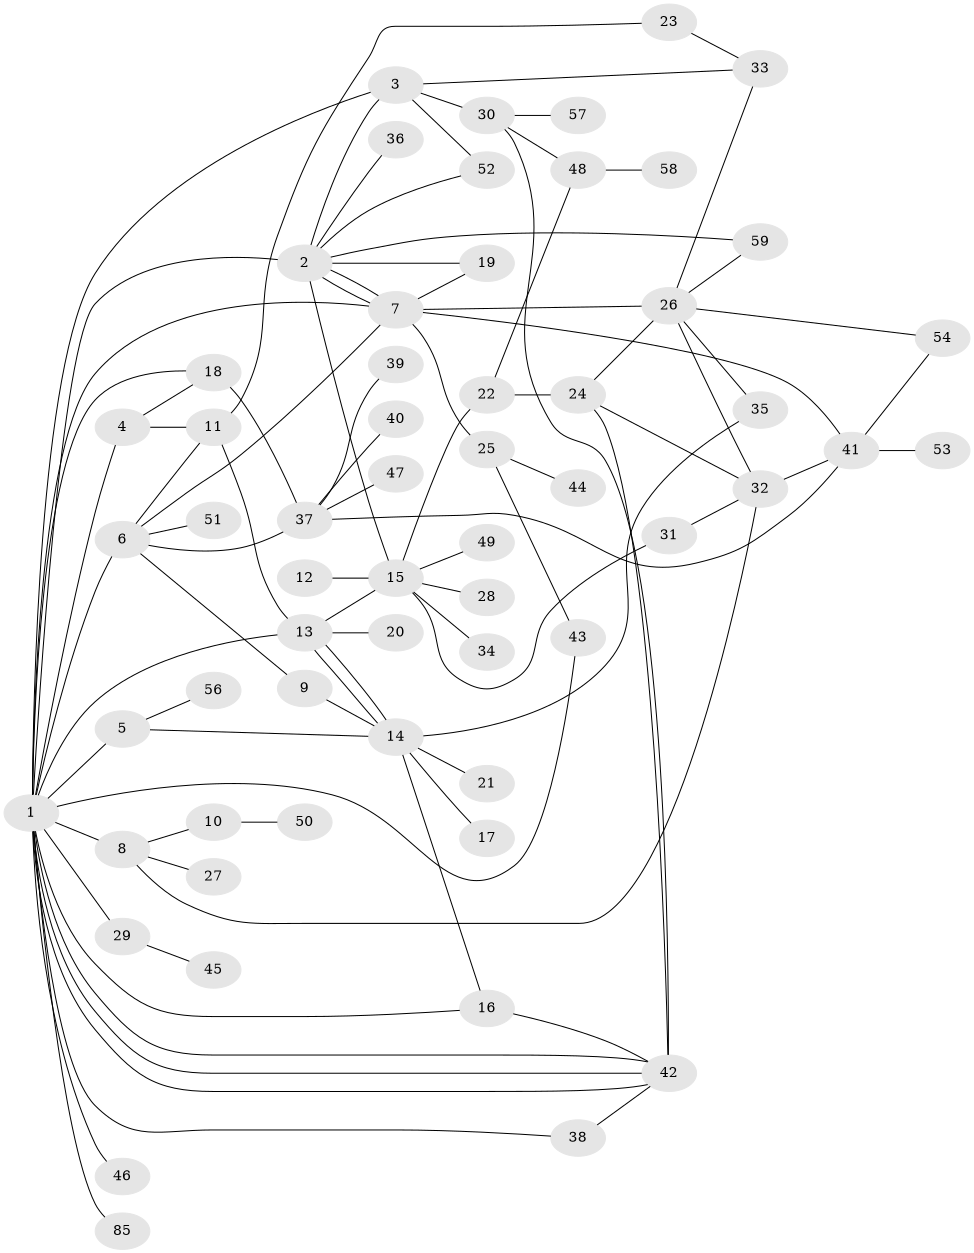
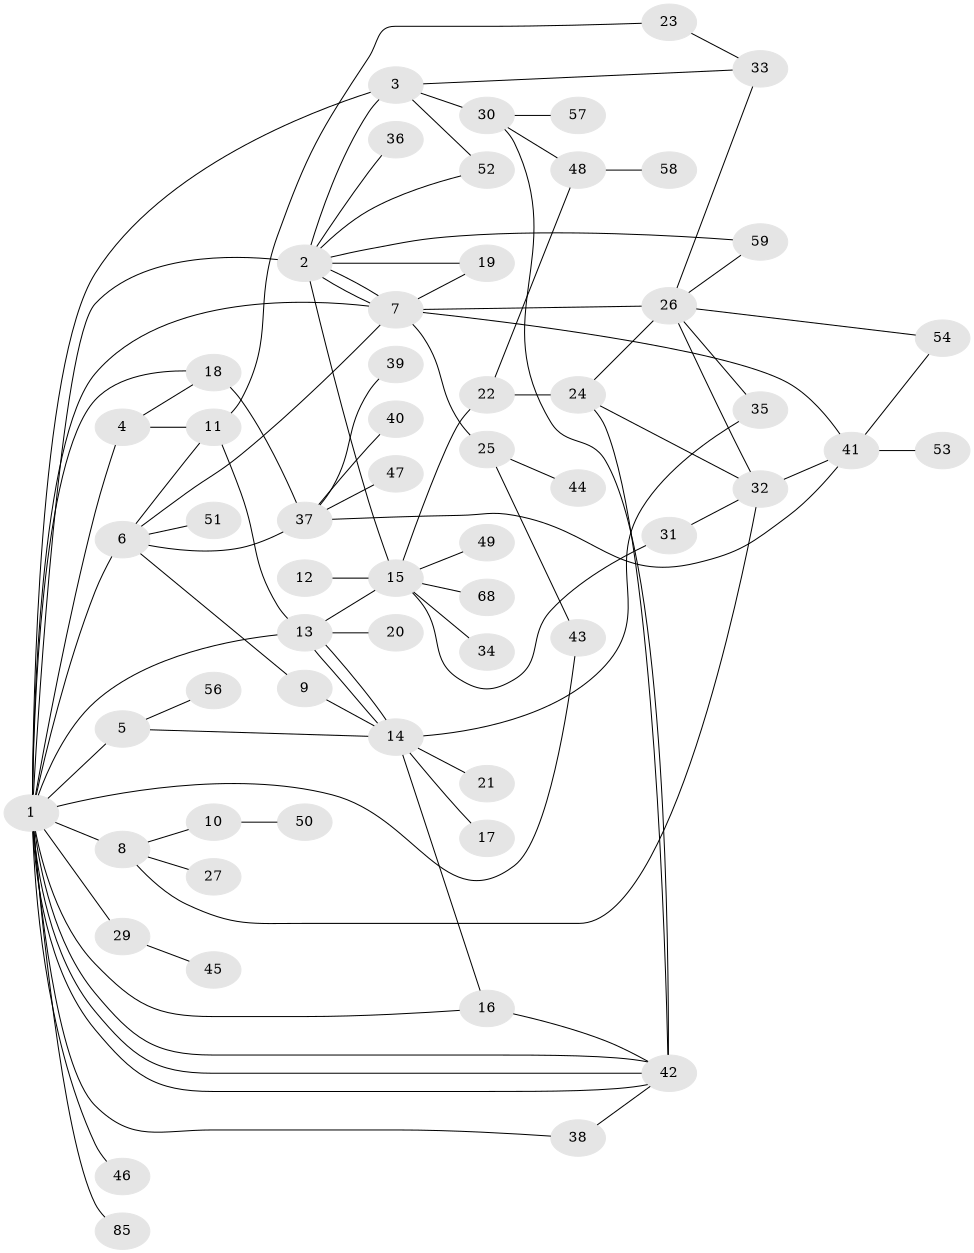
(487, 597) -> (487, 597)
